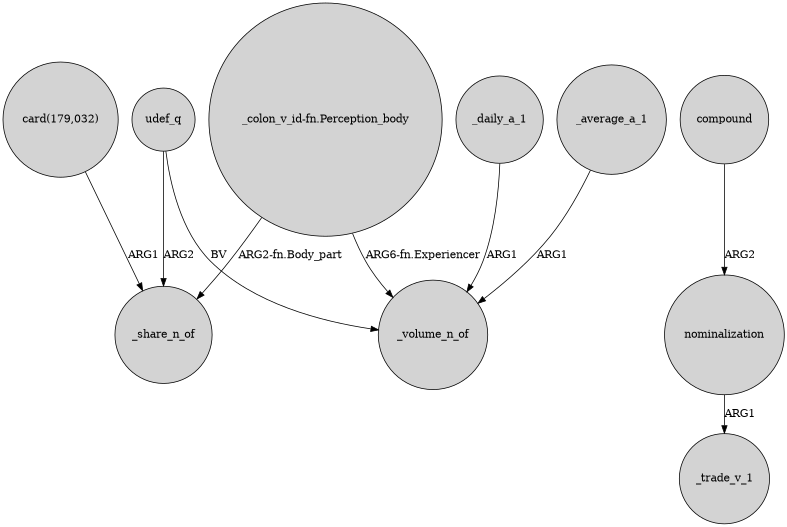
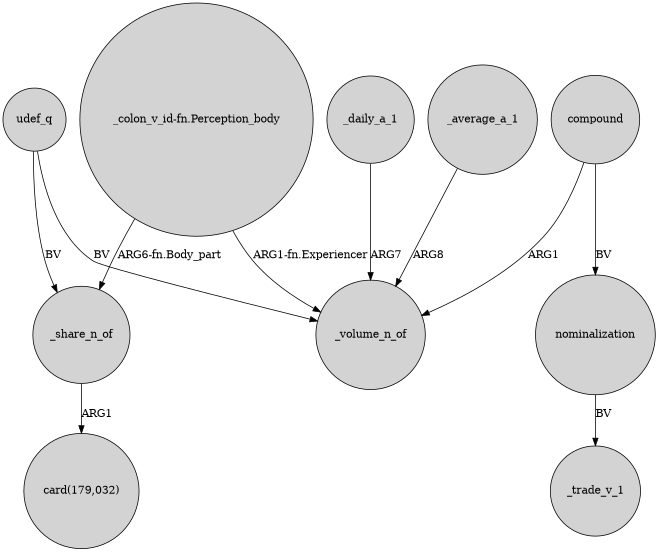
(112, 228) -> (81, 405)
none -> (524, 255)
(179, 256) -> (53, 256)
(290, 256) -> (170, 256)
(423, 256) -> (310, 256)
(502, 256) -> (386, 256)
(552, 256) -> (429, 256)
(740, 256) -> (603, 256)
(740, 414) -> (603, 414)
